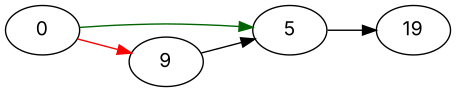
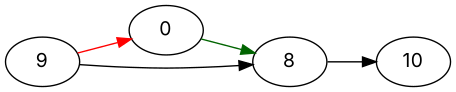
(290, 30) -> (290, 62)
(413, 30) -> (413, 62)
(98, 44) -> (98, 48)
